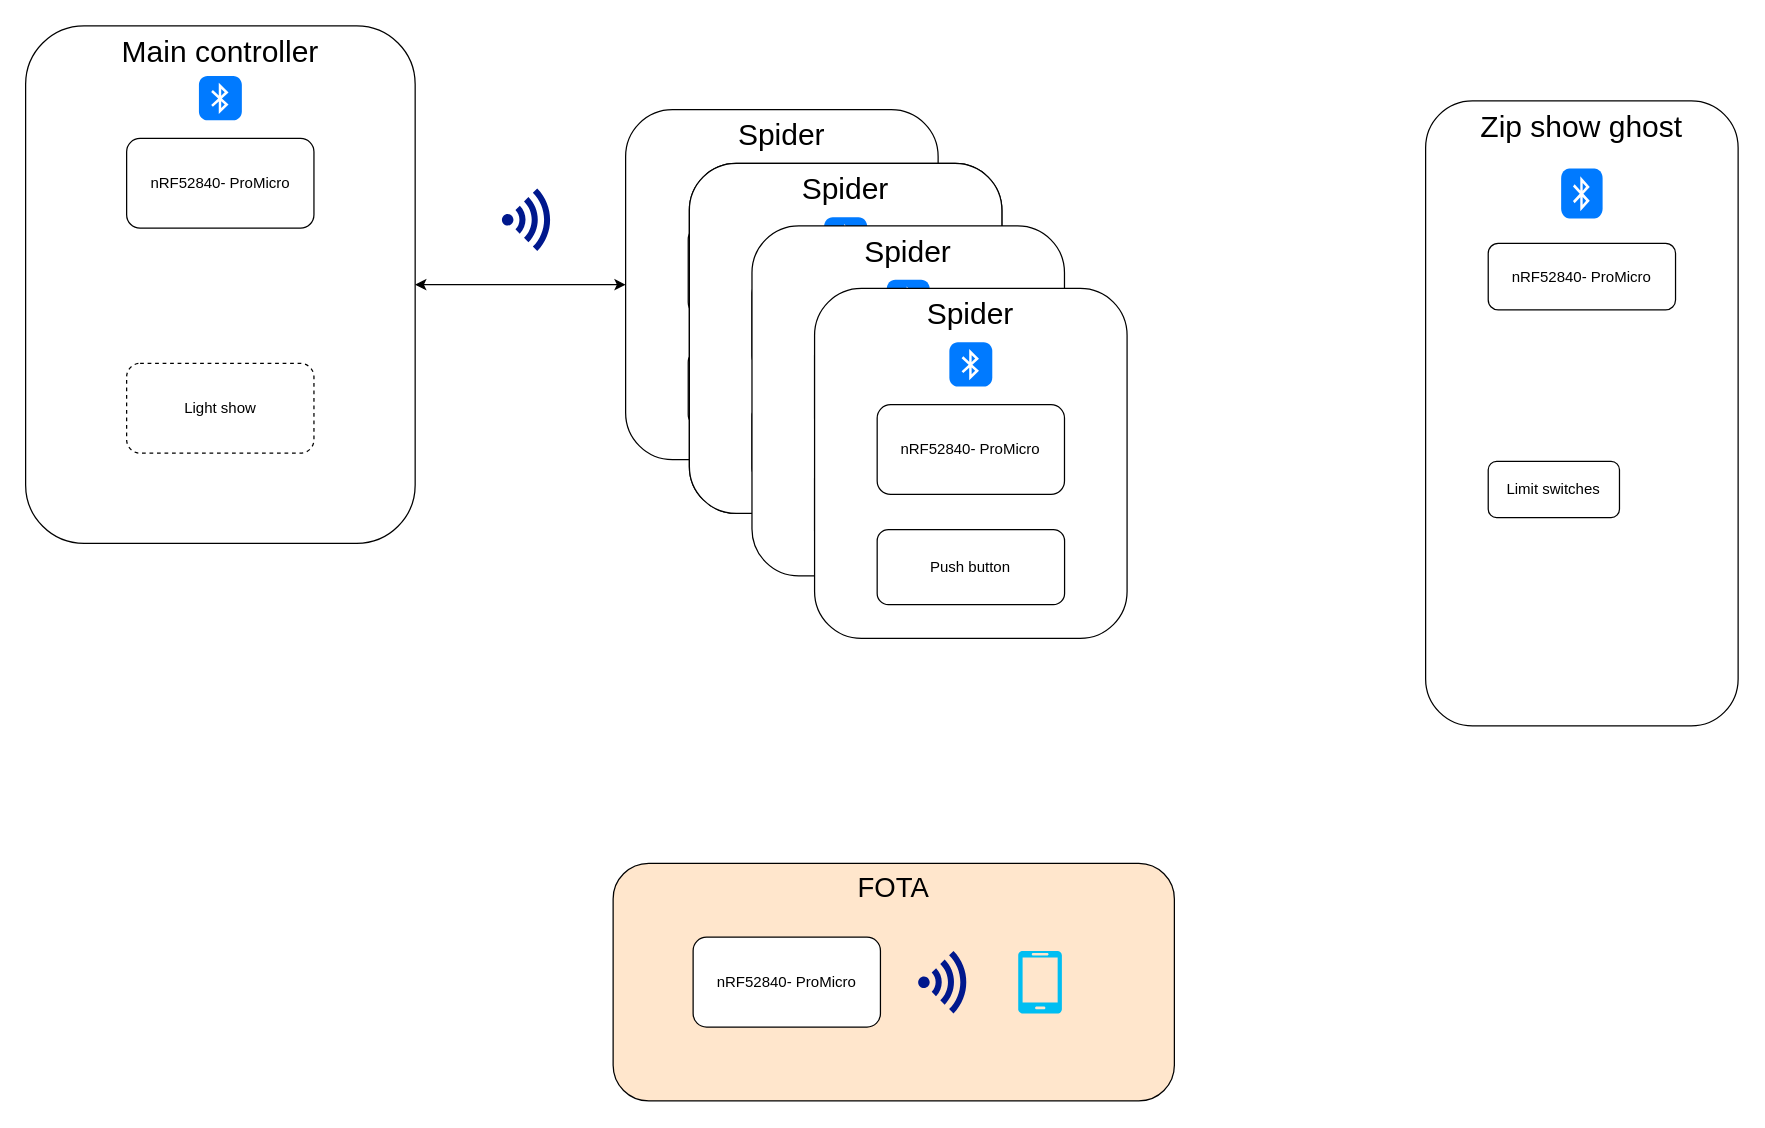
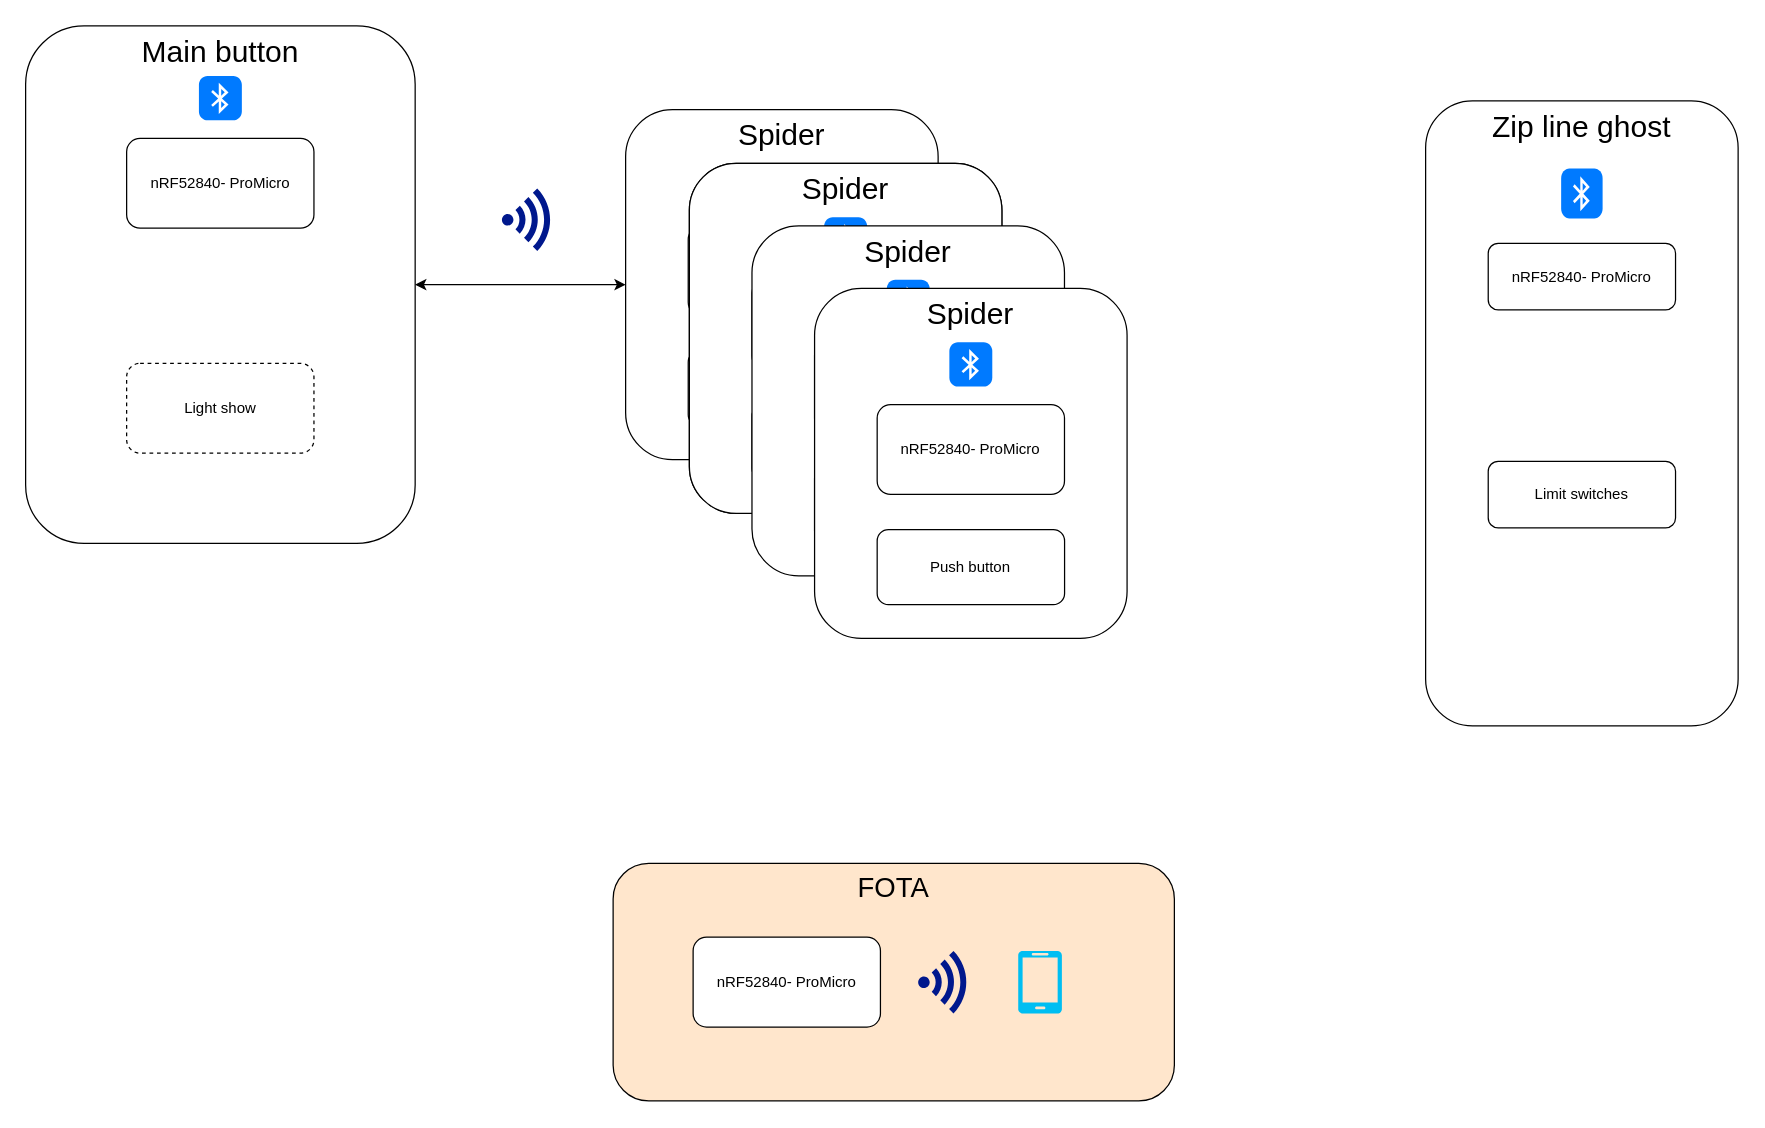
(221, 52) -> (221, 52)
(1582, 118) -> (1582, 118)
(1554, 489) -> (1582, 494)
